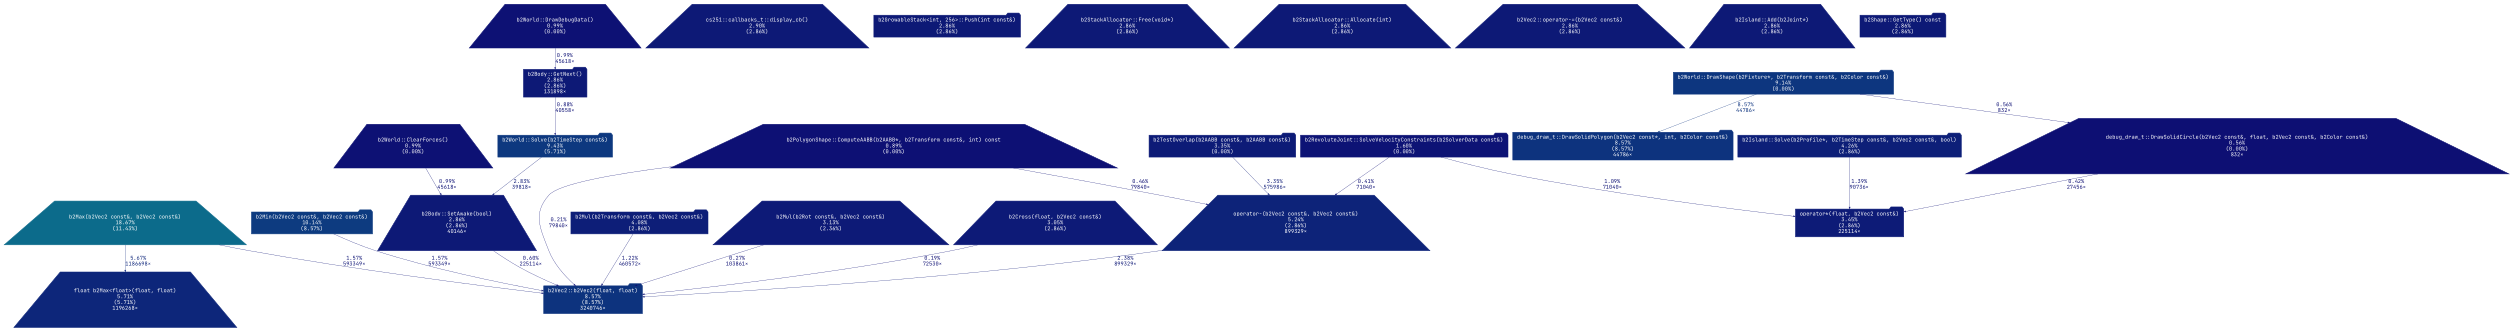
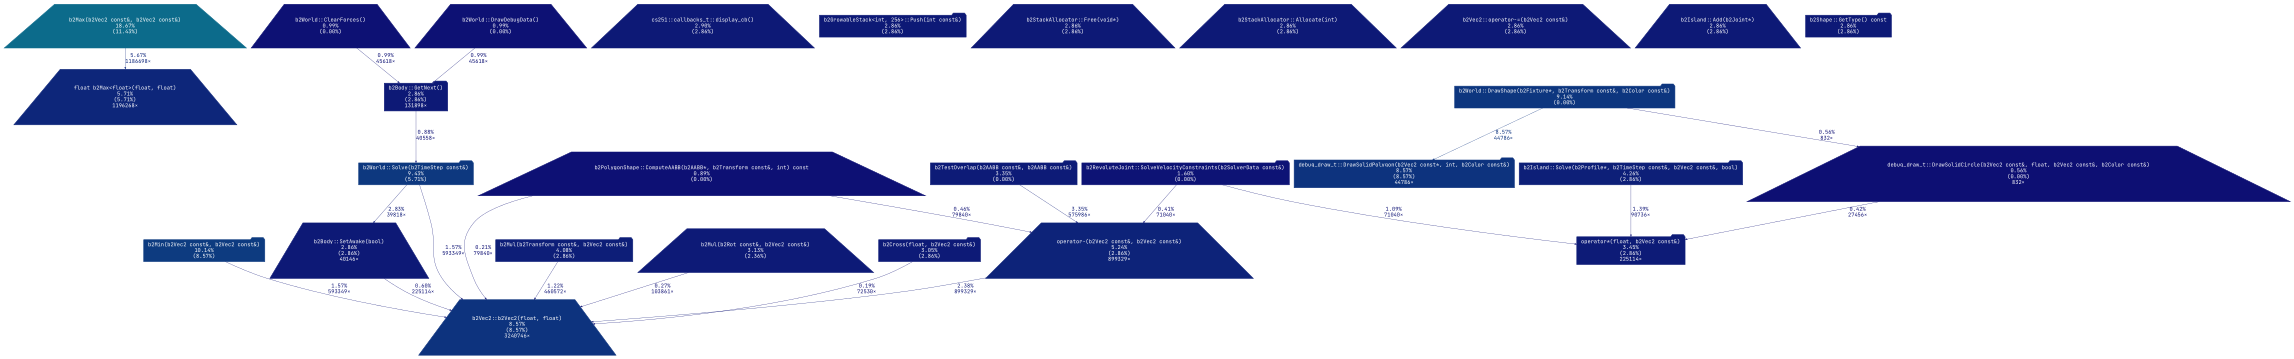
(433, 181) -> (377, 65)
(1055, 223) -> (930, 251)
(380, 272) -> (433, 246)
(593, 300) -> (517, 327)
